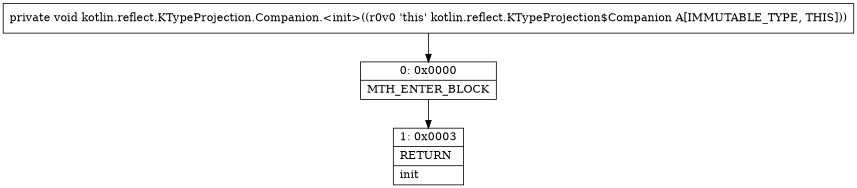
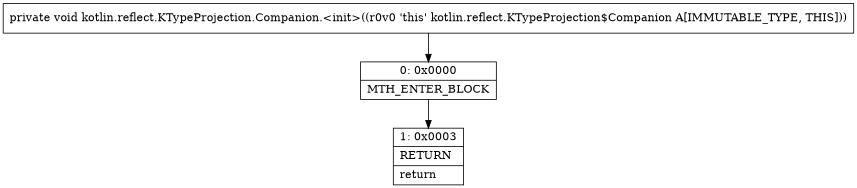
(410, 175) -> (418, 175)
